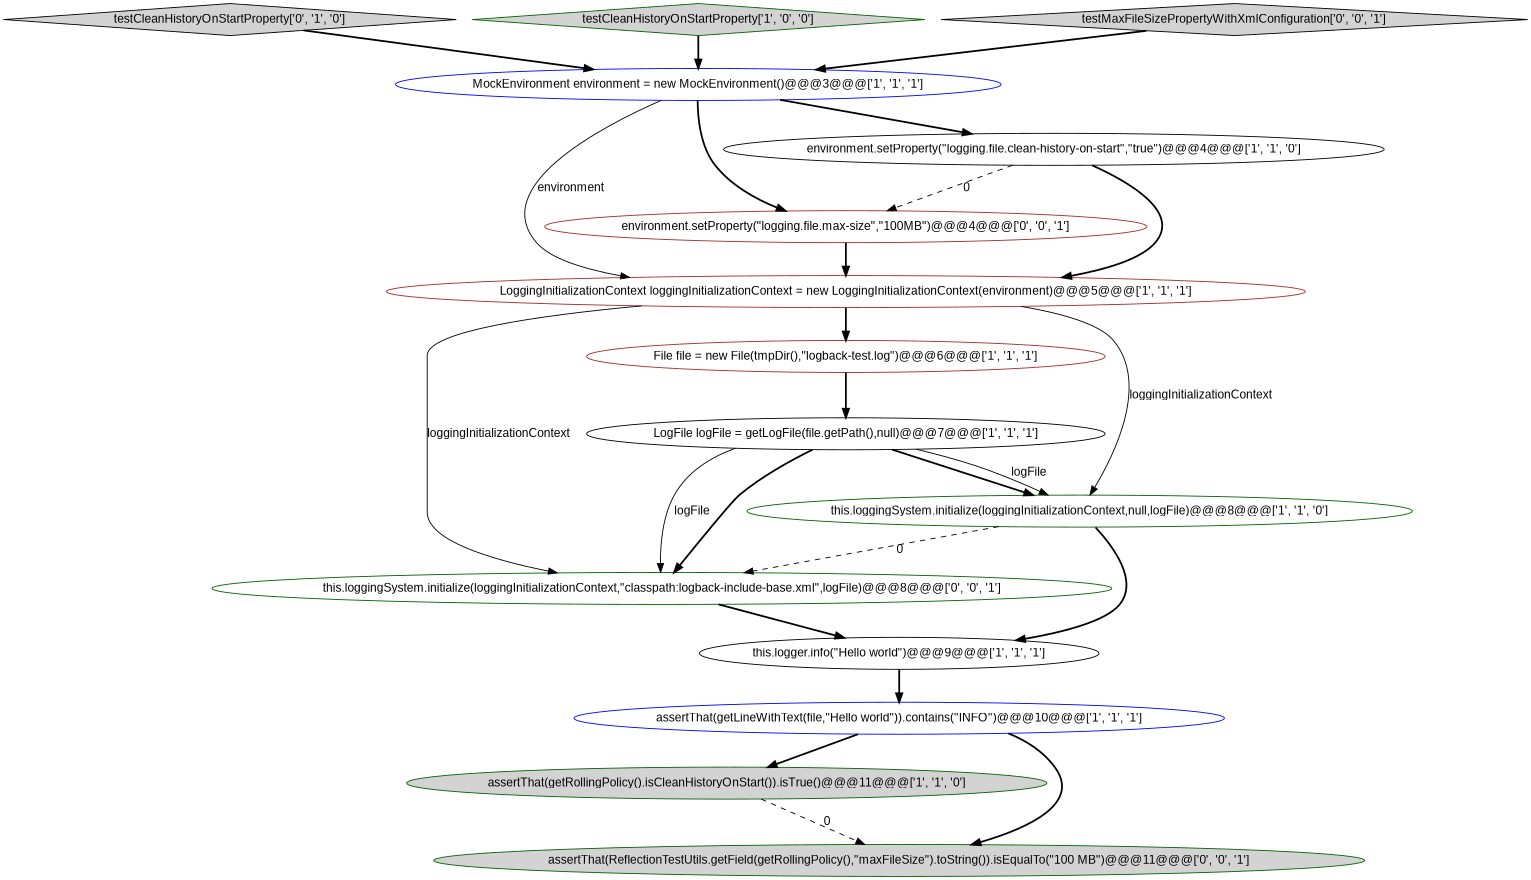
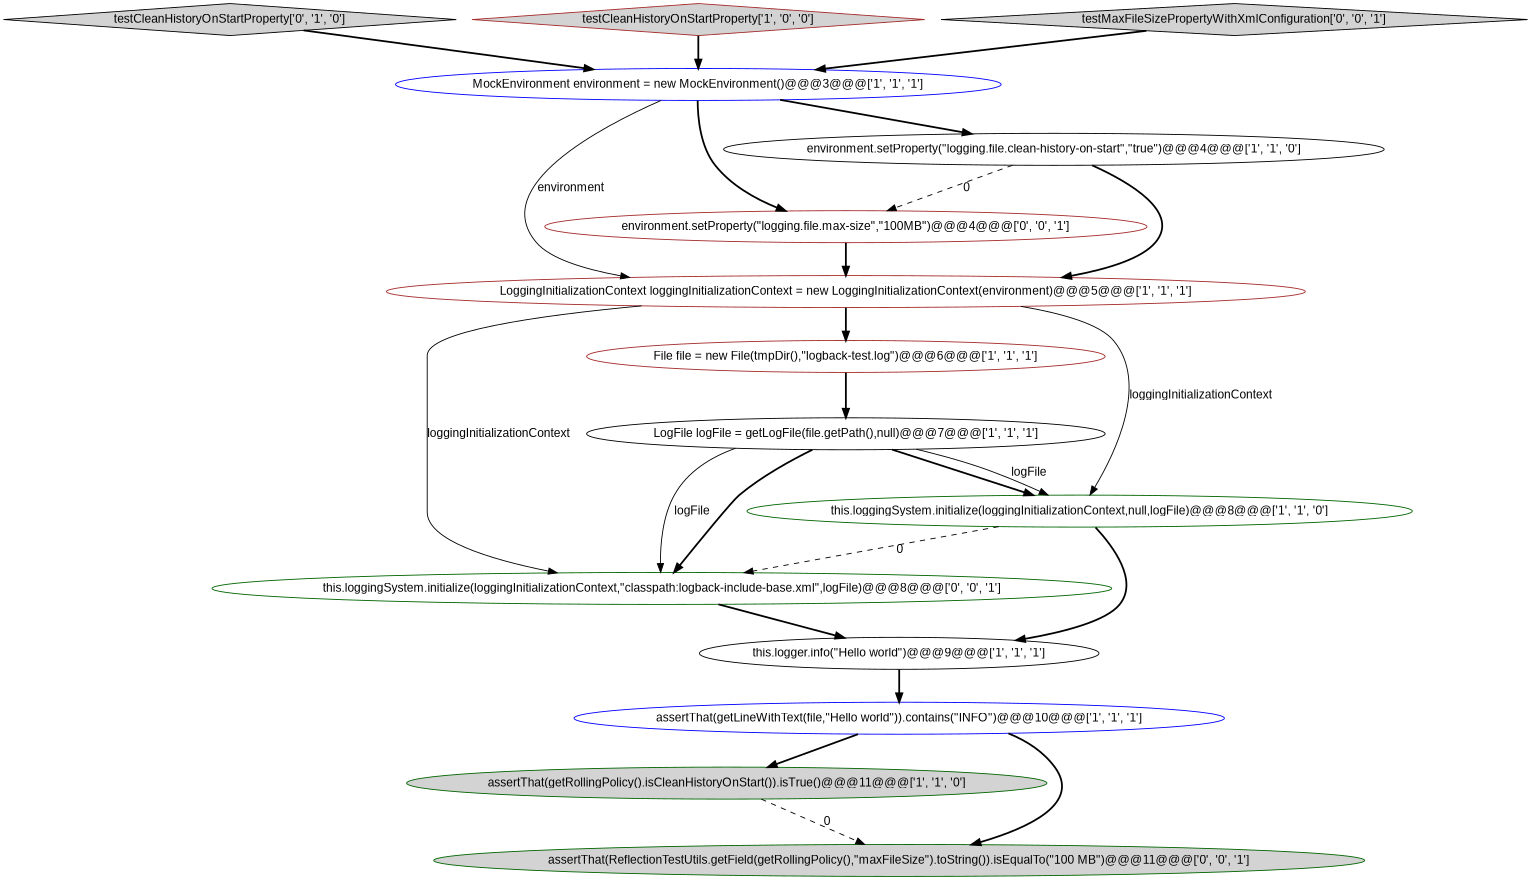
(698, 20) -> (698, 20)
